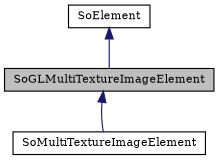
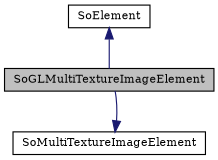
(102, 117) -> (117, 106)
